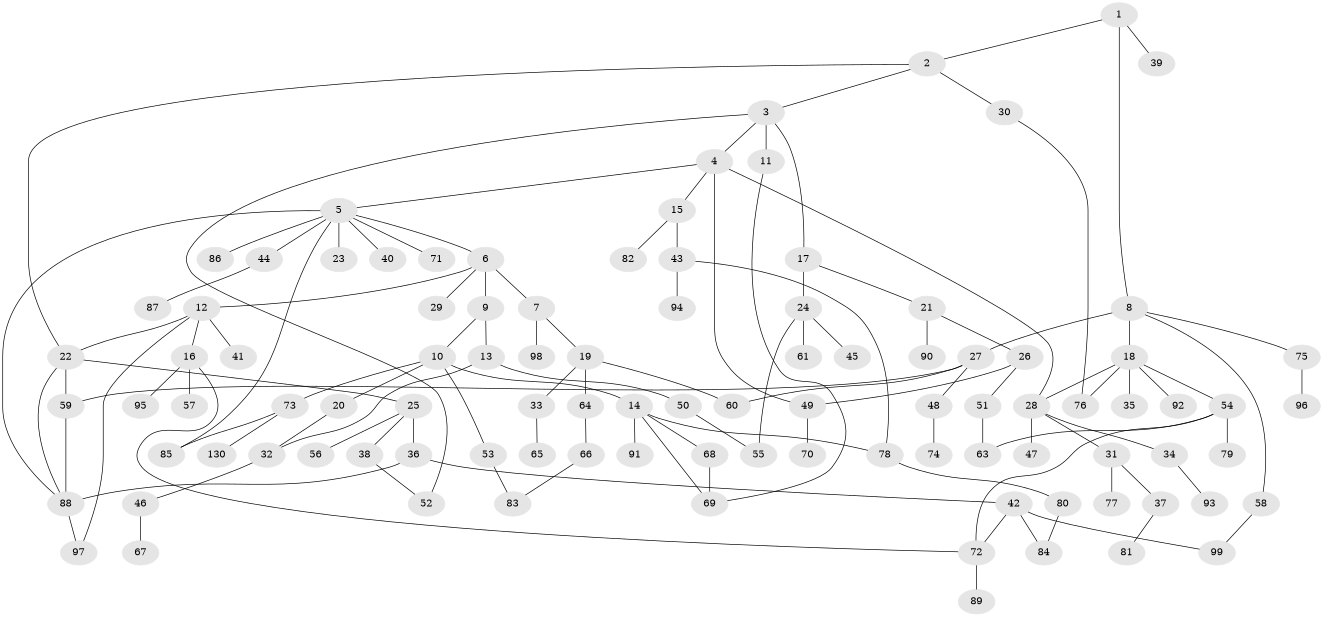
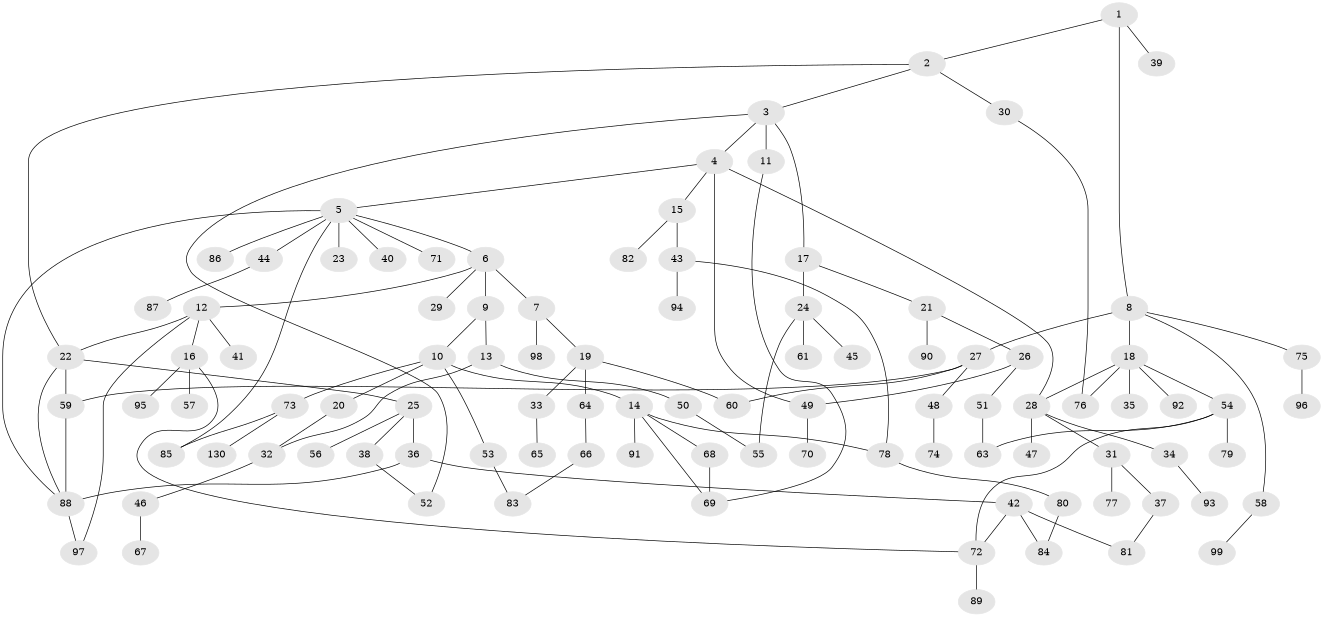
(1113, 533) -> (1070, 529)
